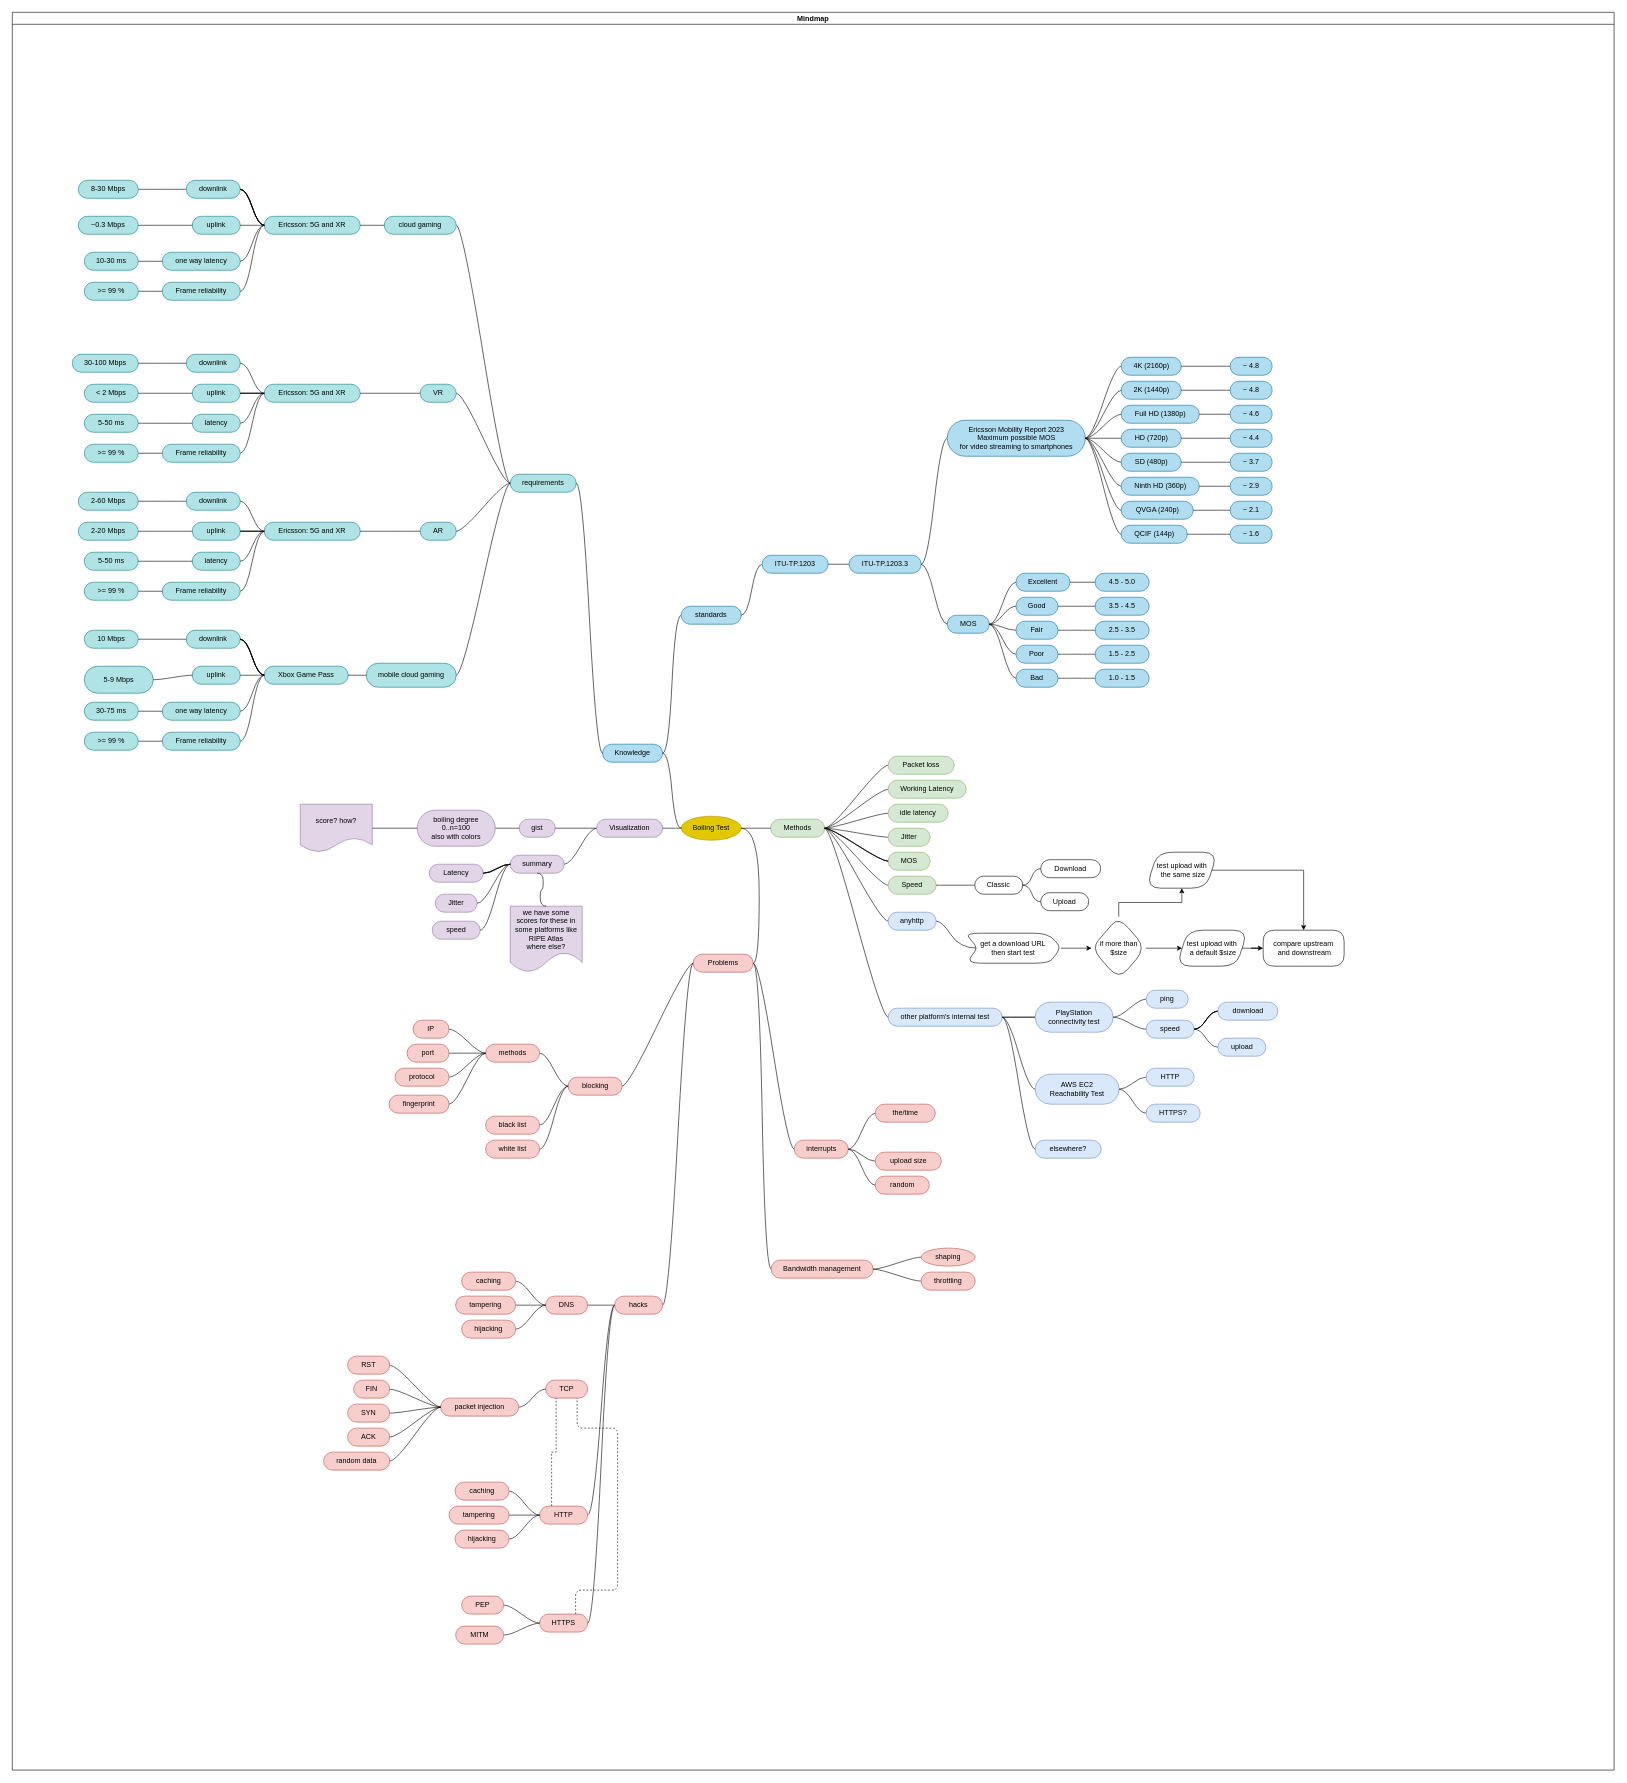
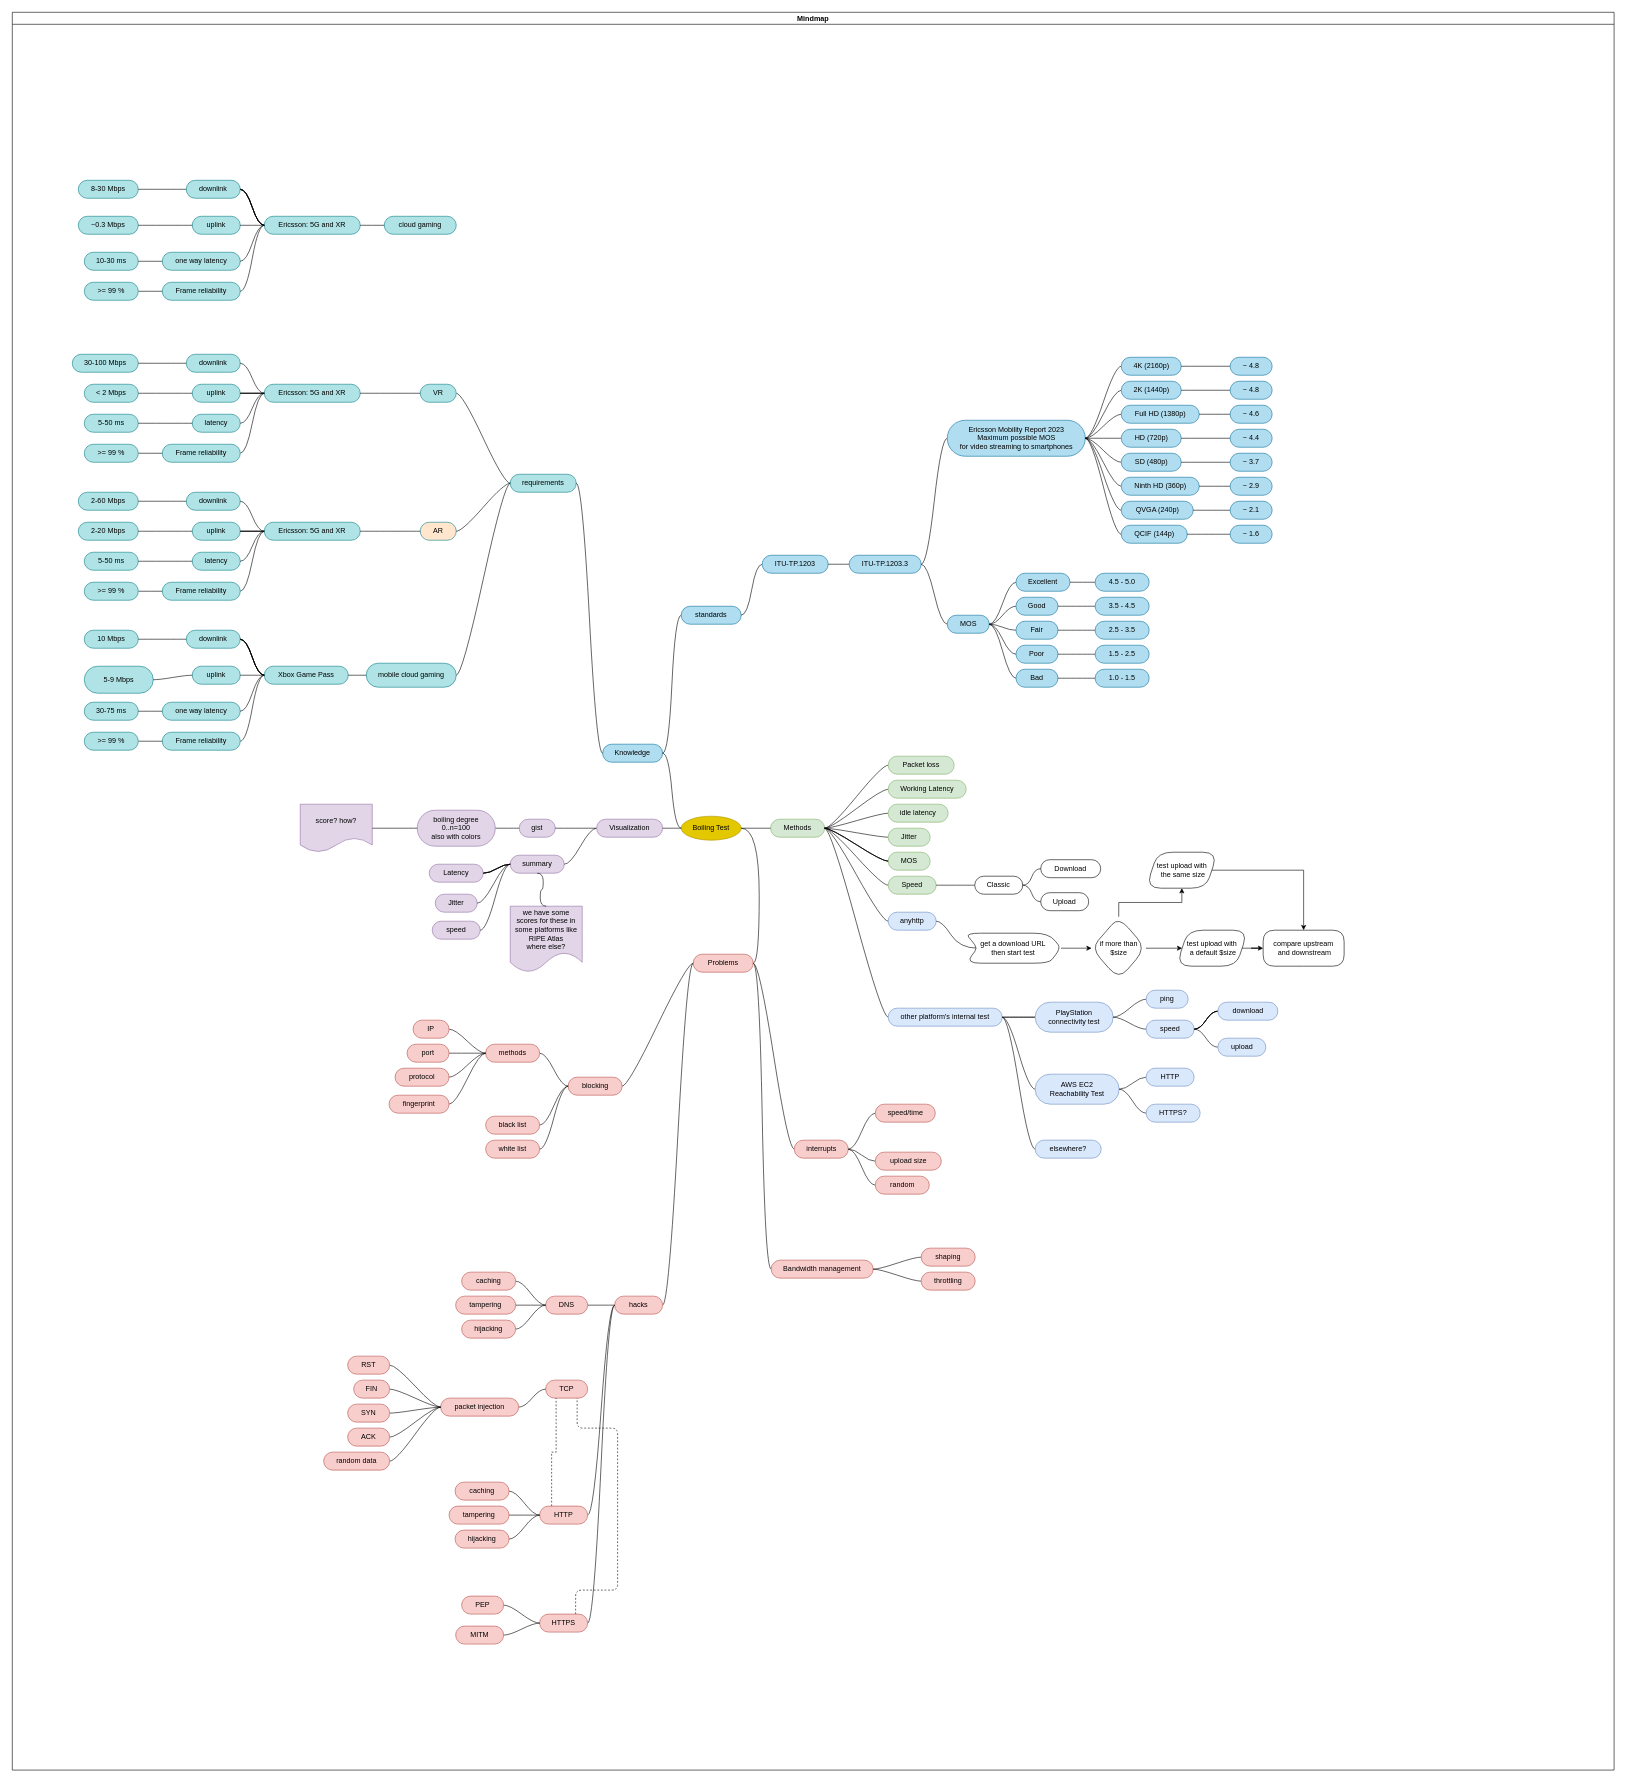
(483, 352) -> none
(438, 531) -> (438, 531)
(906, 1113) -> (906, 1113)
(948, 1257) -> (948, 1257)
